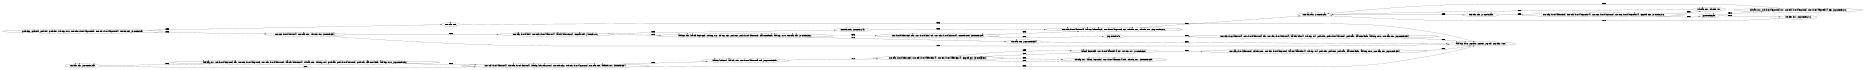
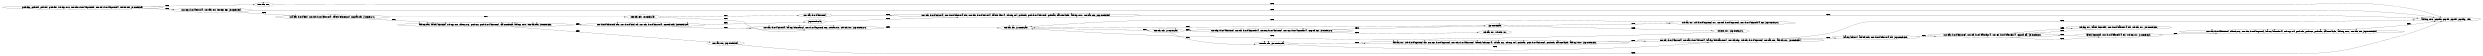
(1513, 11) -> (1260, 27)
none -> (815, 15)
(451, 24) -> (264, 5)
none -> (1211, 43)
